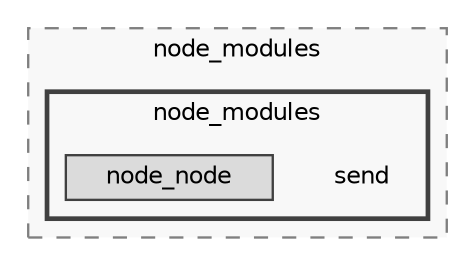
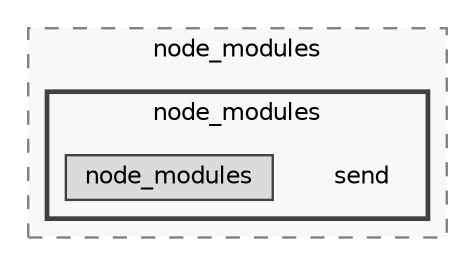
(169, 178) -> (169, 178)
